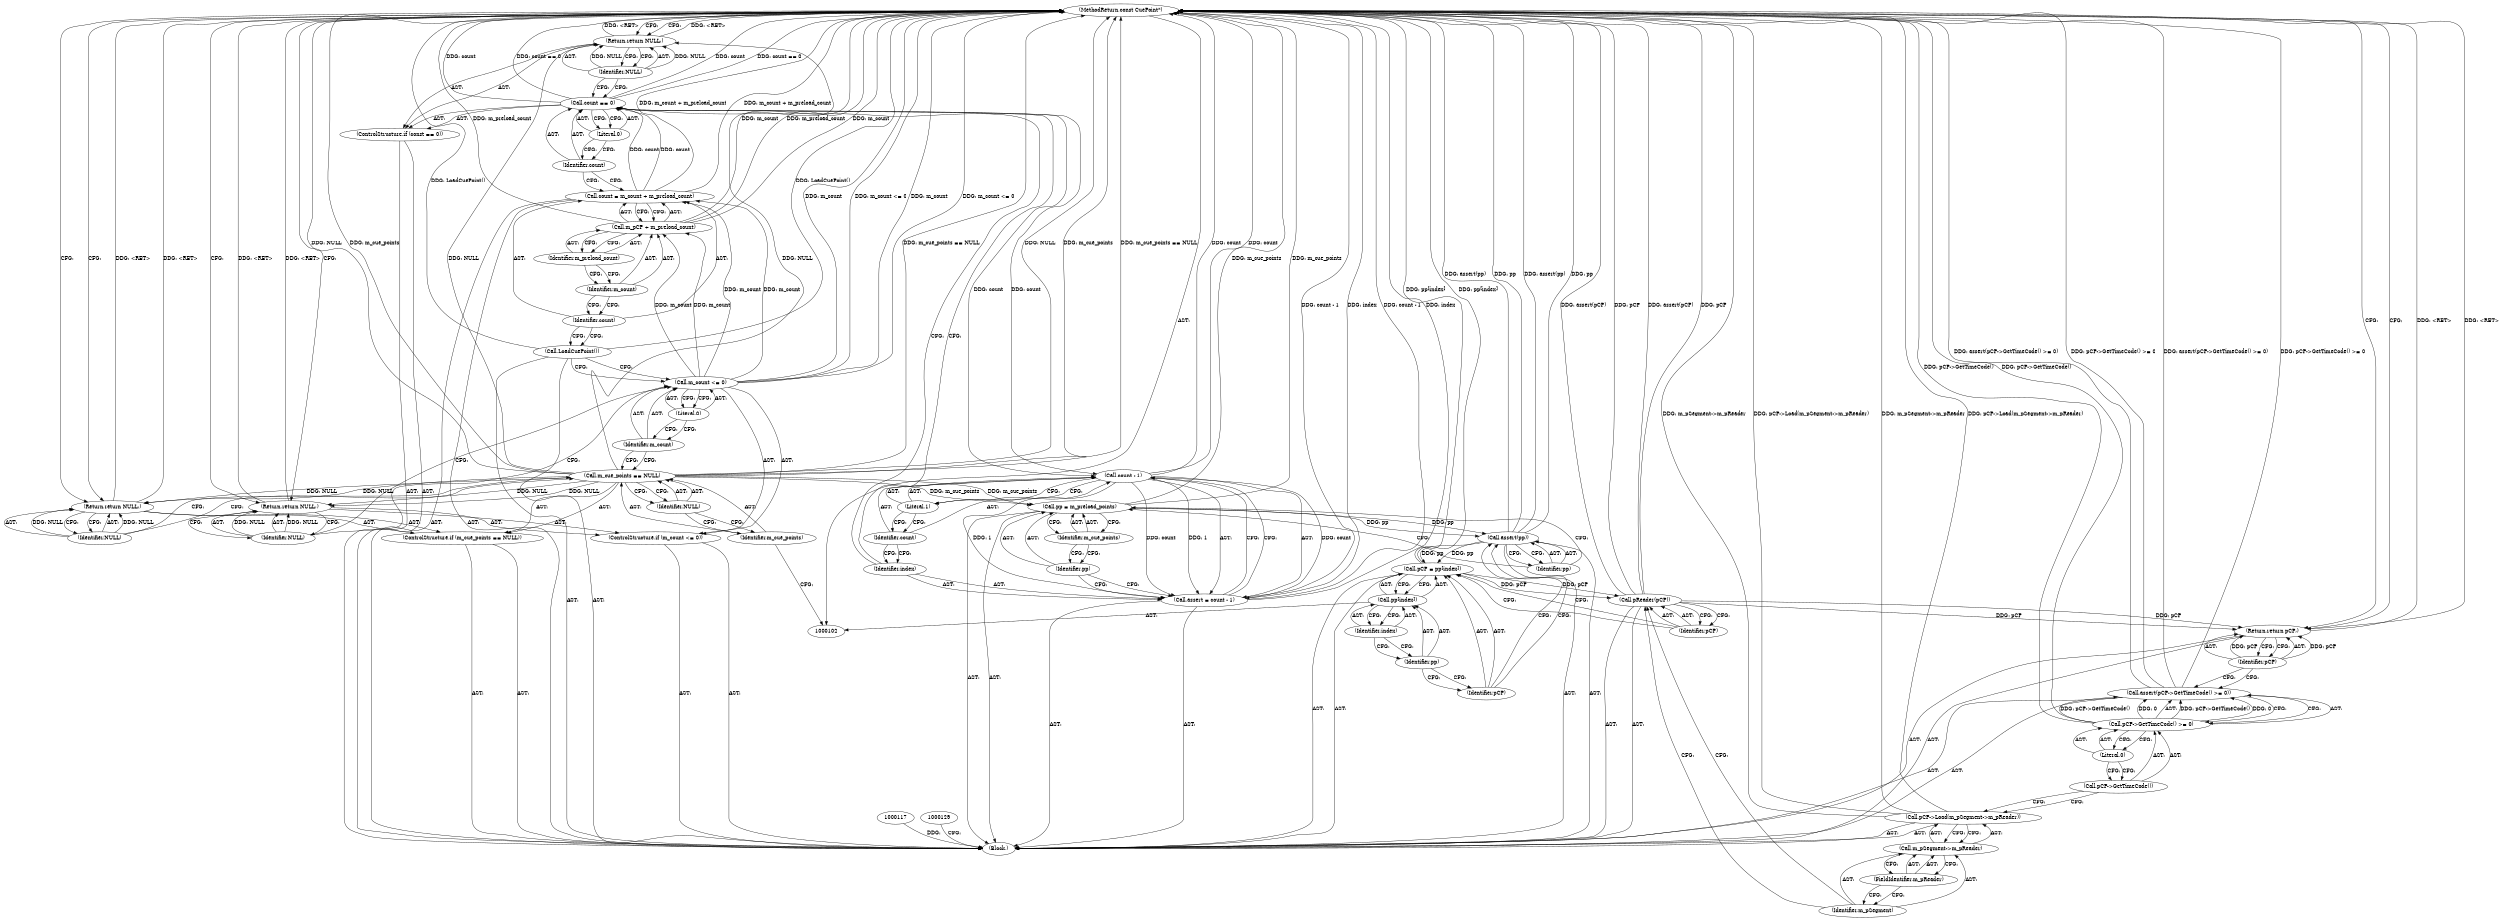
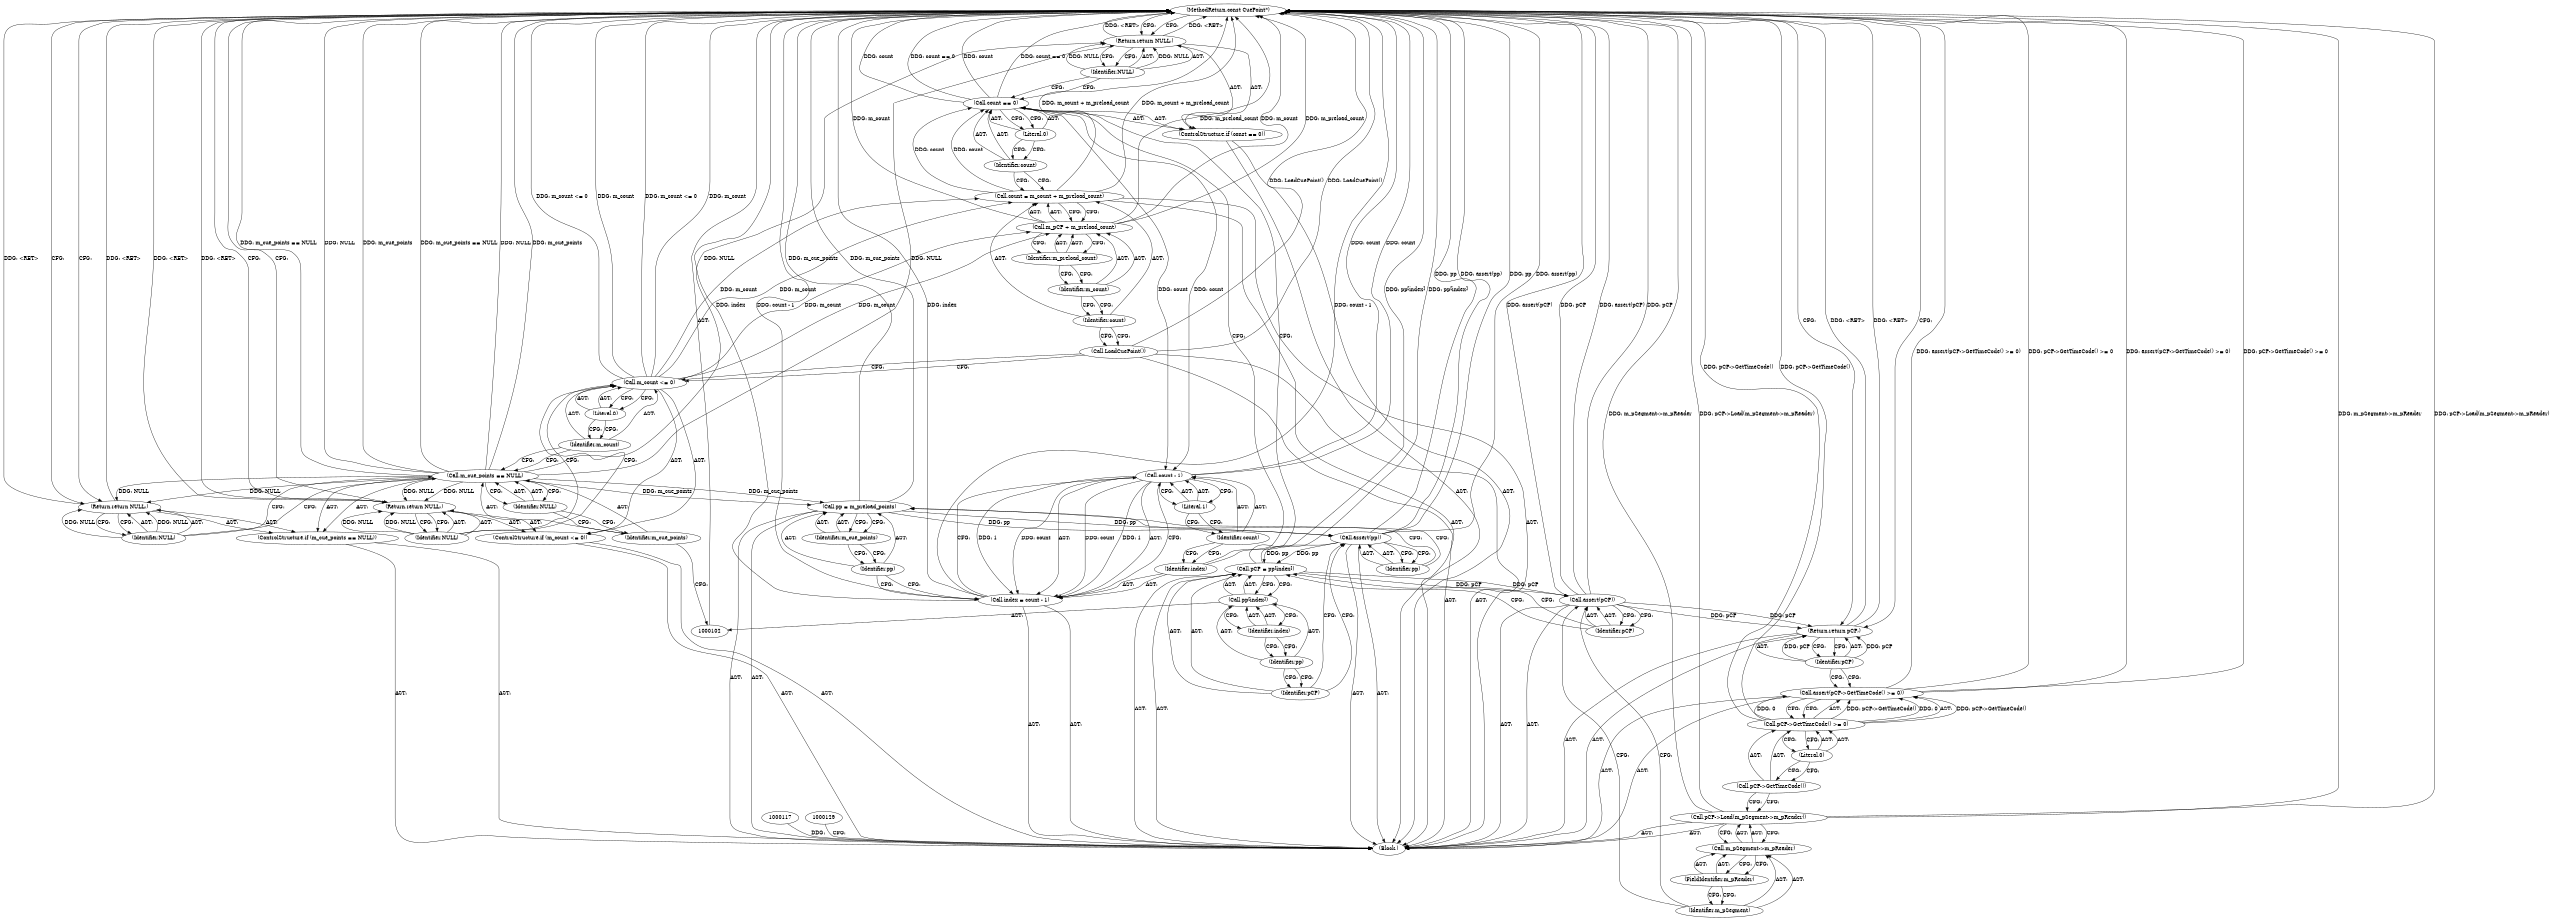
(1143, 419) -> (757, 138)
(1204, 600) -> (1020, 600)
(1645, 600) -> (1592, 600)
